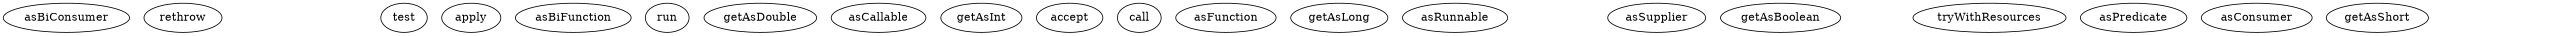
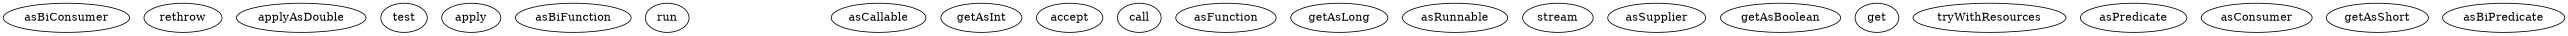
none -> (301, 18)
(760, 18) -> none
none -> (1558, 18)
none -> (1877, 18)
none -> (2504, 18)
